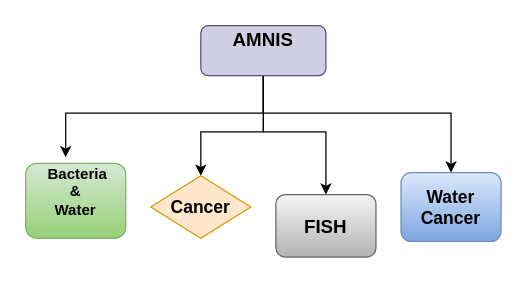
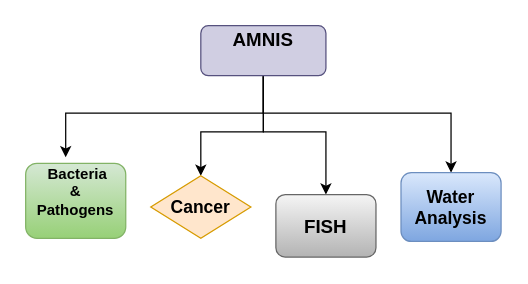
(76, 201) -> (76, 201)
(451, 207) -> (451, 207)
